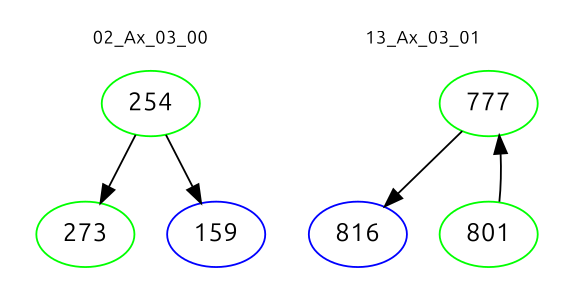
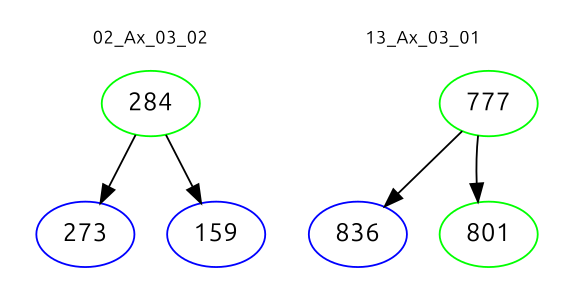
(151, 39) -> (151, 39)
(151, 104) -> (151, 104)
(501, 178) -> (477, 160)
(85, 234) -> (85, 234)
(358, 234) -> (358, 234)
